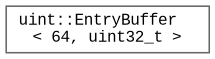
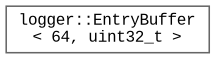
(108, 29) -> (108, 29)
